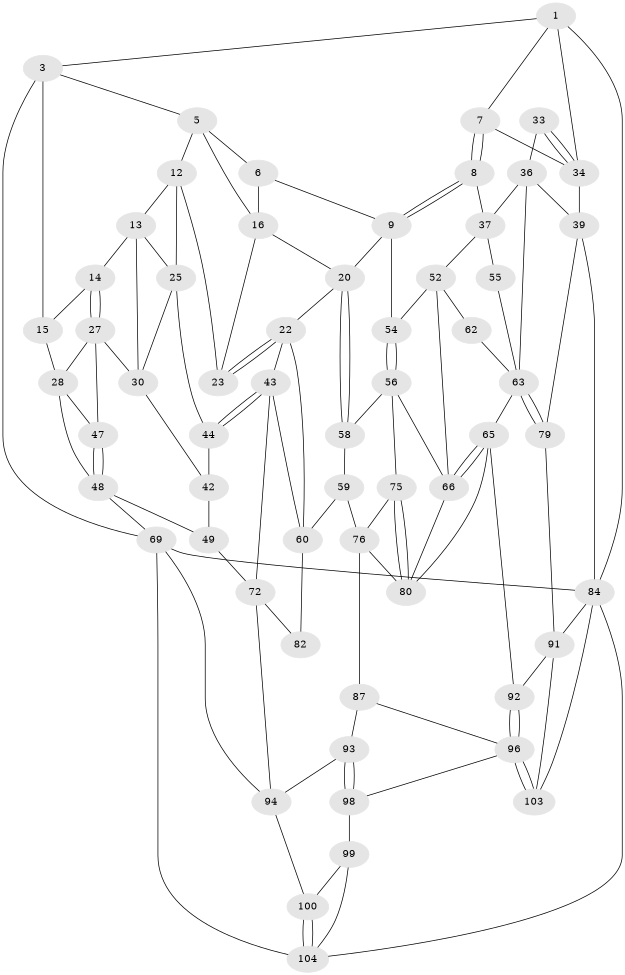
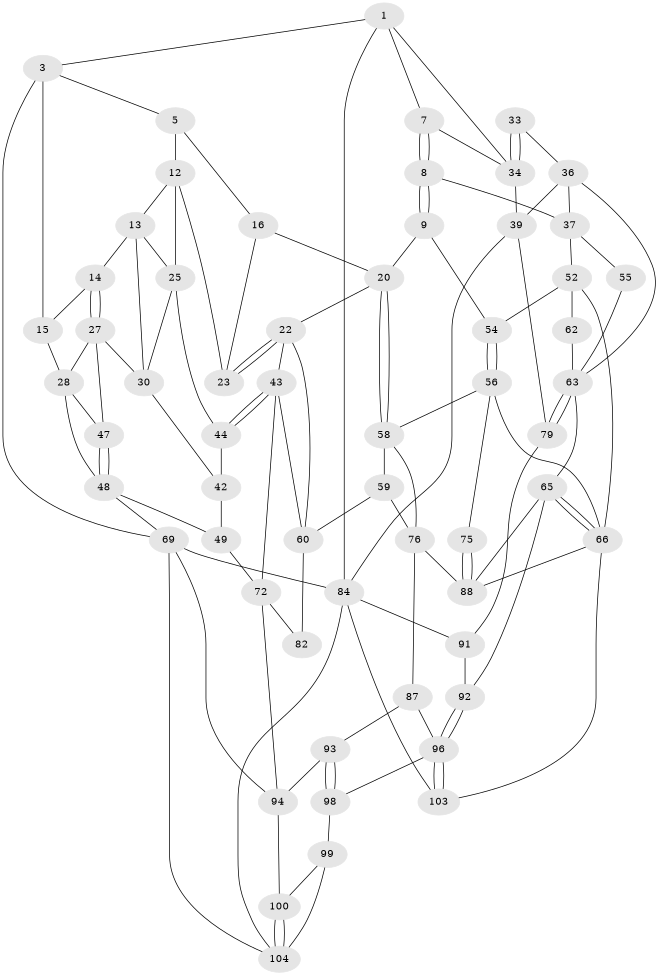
(258, 173) -> none
(378, 514) -> (413, 484)
(406, 592) -> (467, 592)
(546, 724) -> (593, 716)
